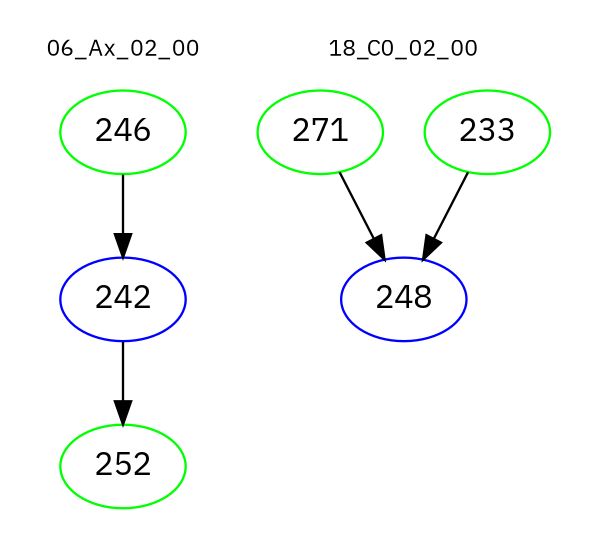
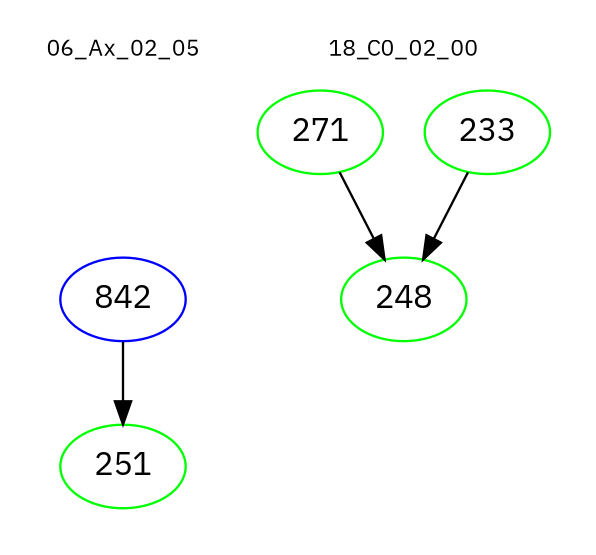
(124, 50) -> (124, 50)
(123, 132) -> none
(123, 299) -> (123, 299)
(404, 299) -> (404, 299)
(123, 466) -> (123, 466)
